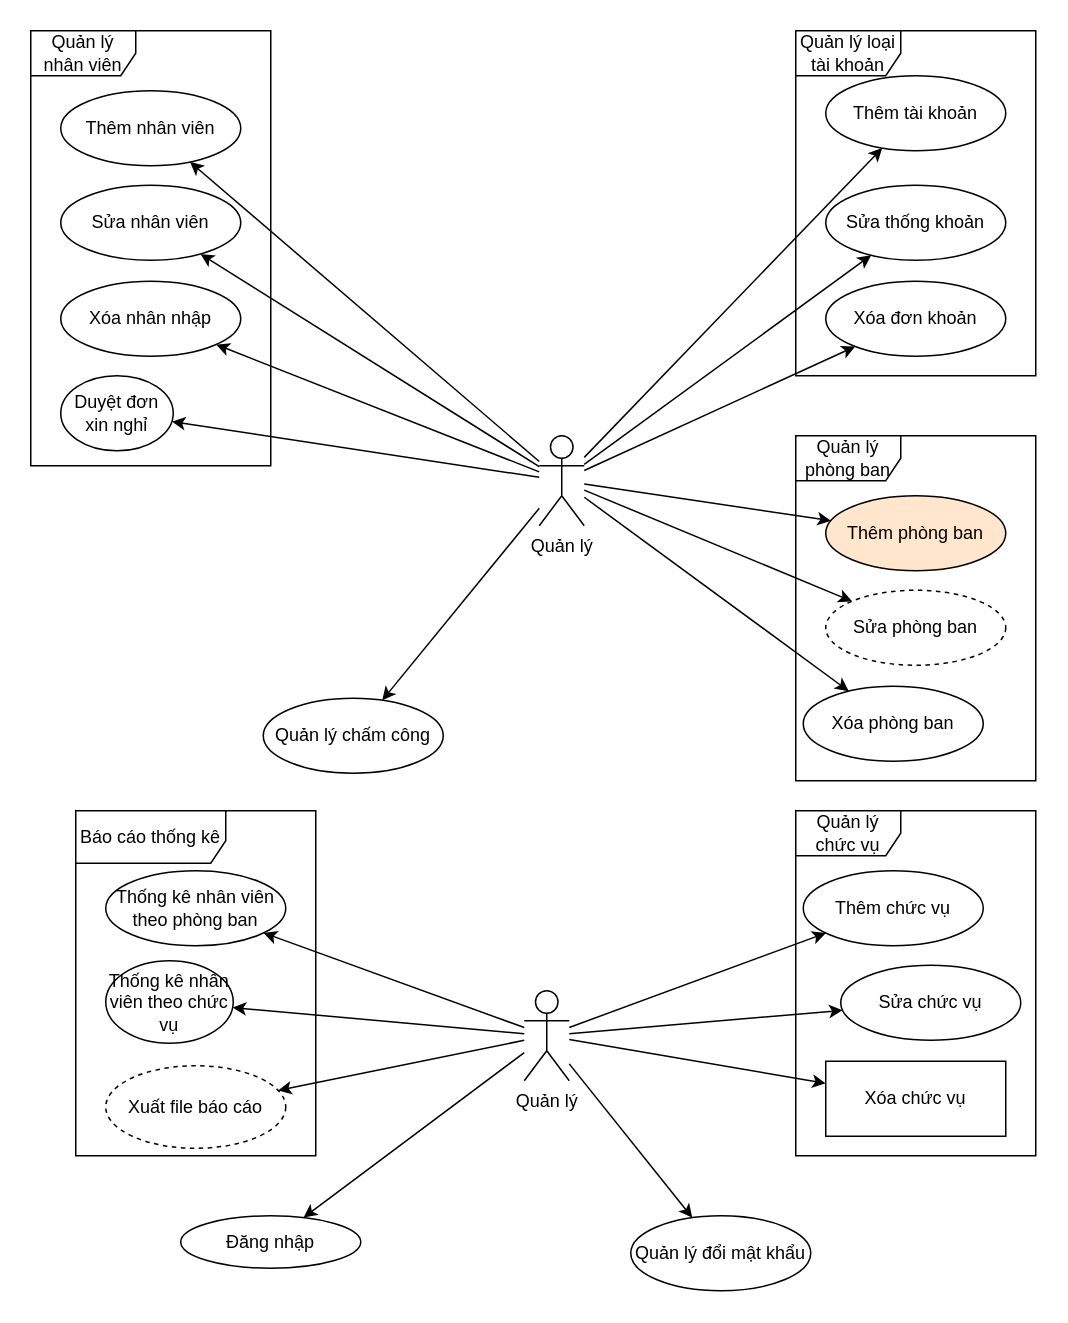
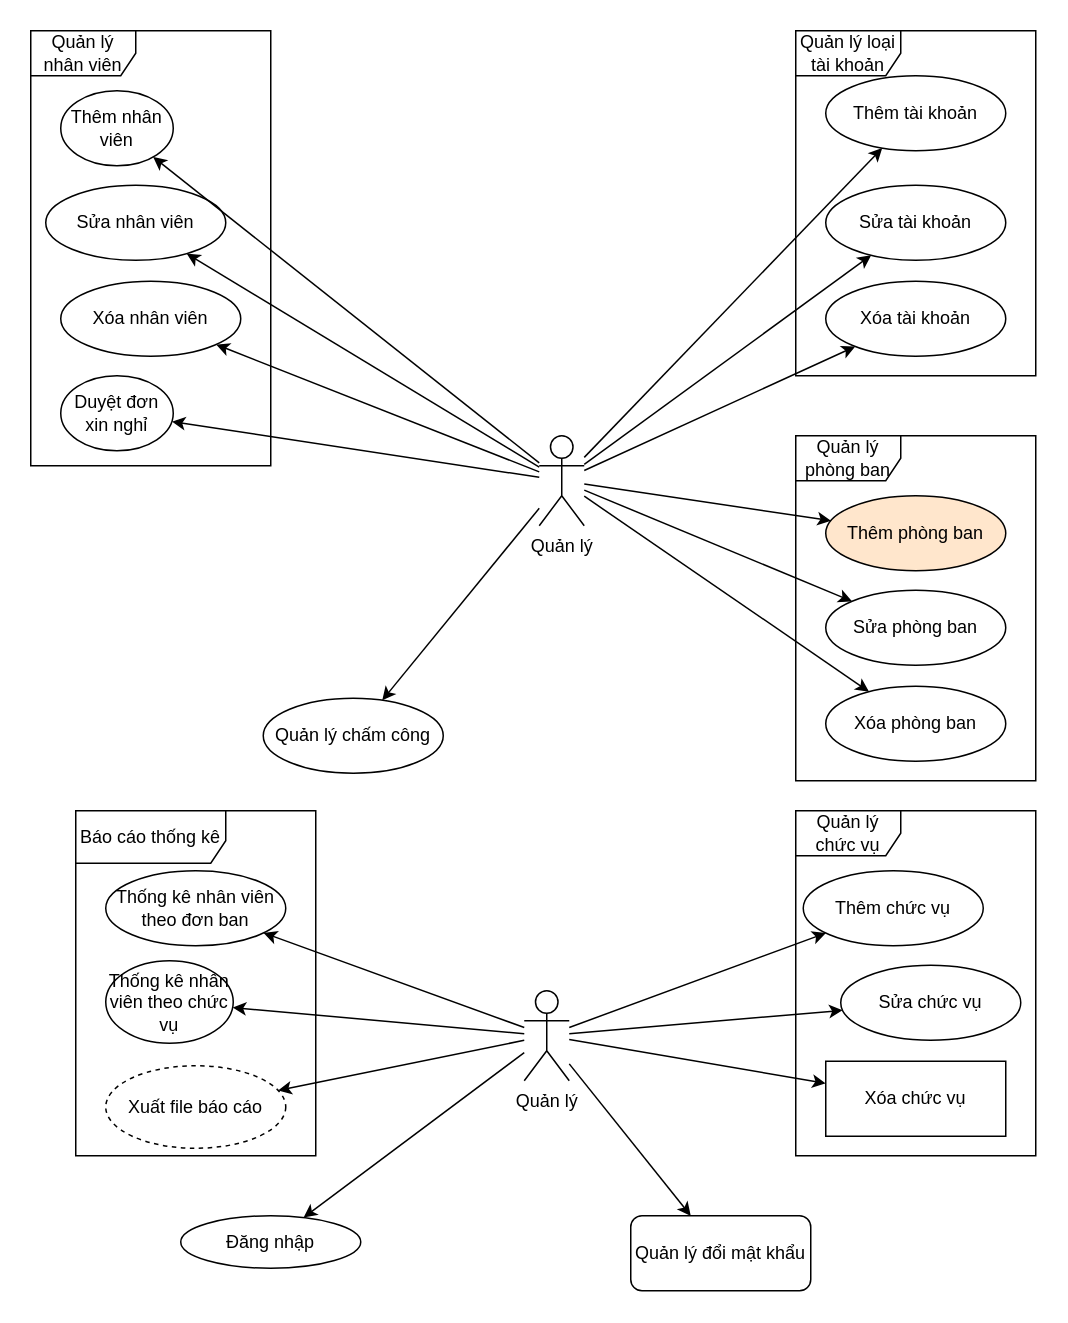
(151, 128) -> (117, 128)
(151, 223) -> (136, 223)
(916, 223) -> (916, 223)
(151, 319) -> (151, 319)
(916, 319) -> (916, 319)
(916, 628) -> (916, 628)
(893, 724) -> (916, 724)
(196, 908) -> (196, 908)
(721, 1253) -> (721, 1253)
